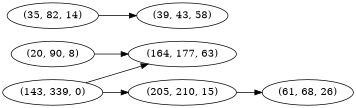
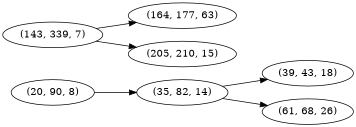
(182, 16) -> (308, 73)
(108, 54) -> (112, 92)
(53, 92) -> (53, 35)
(246, 92) -> (241, 101)
